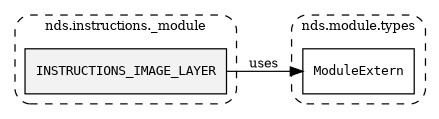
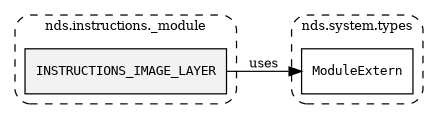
(359, 27) -> (357, 27)
